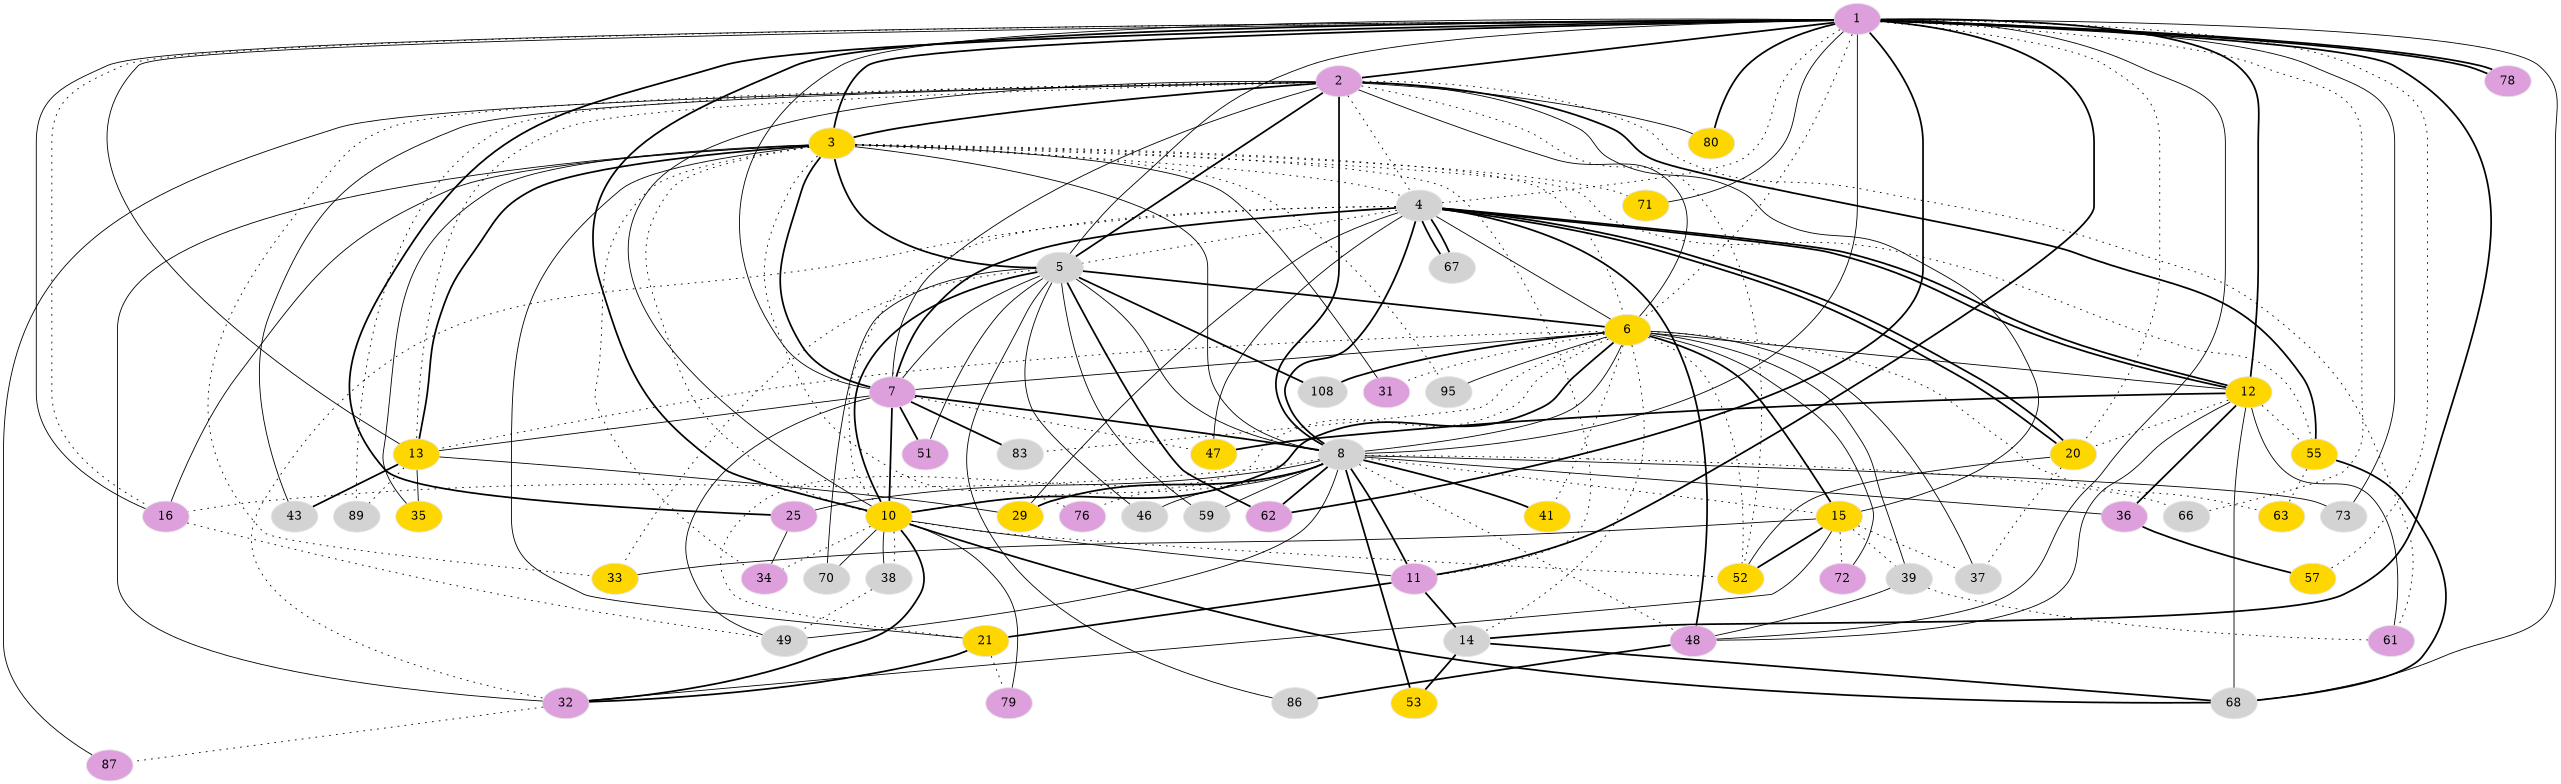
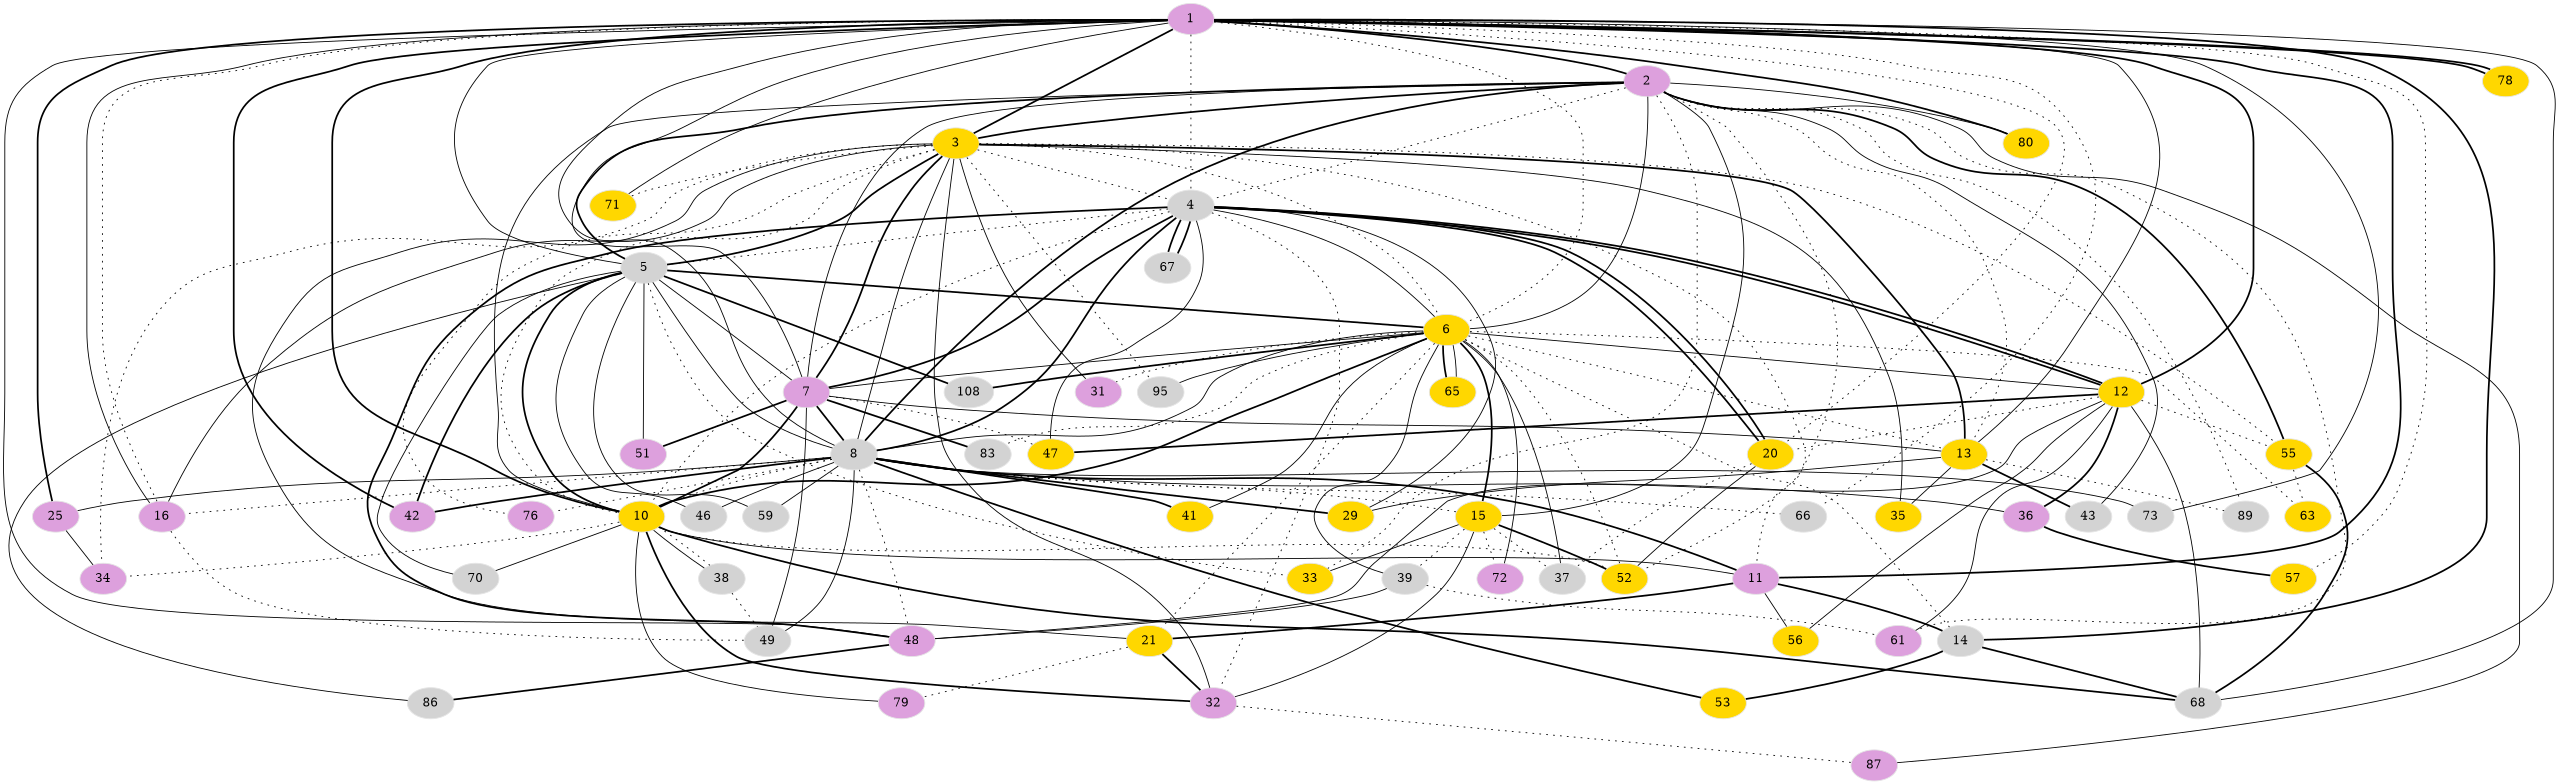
(2508, 81) -> (2506, 81)
none -> (1453, 392)
(1590, 433) -> (1328, 415)
(1269, 517) -> (413, 517)
none -> (1796, 641)
